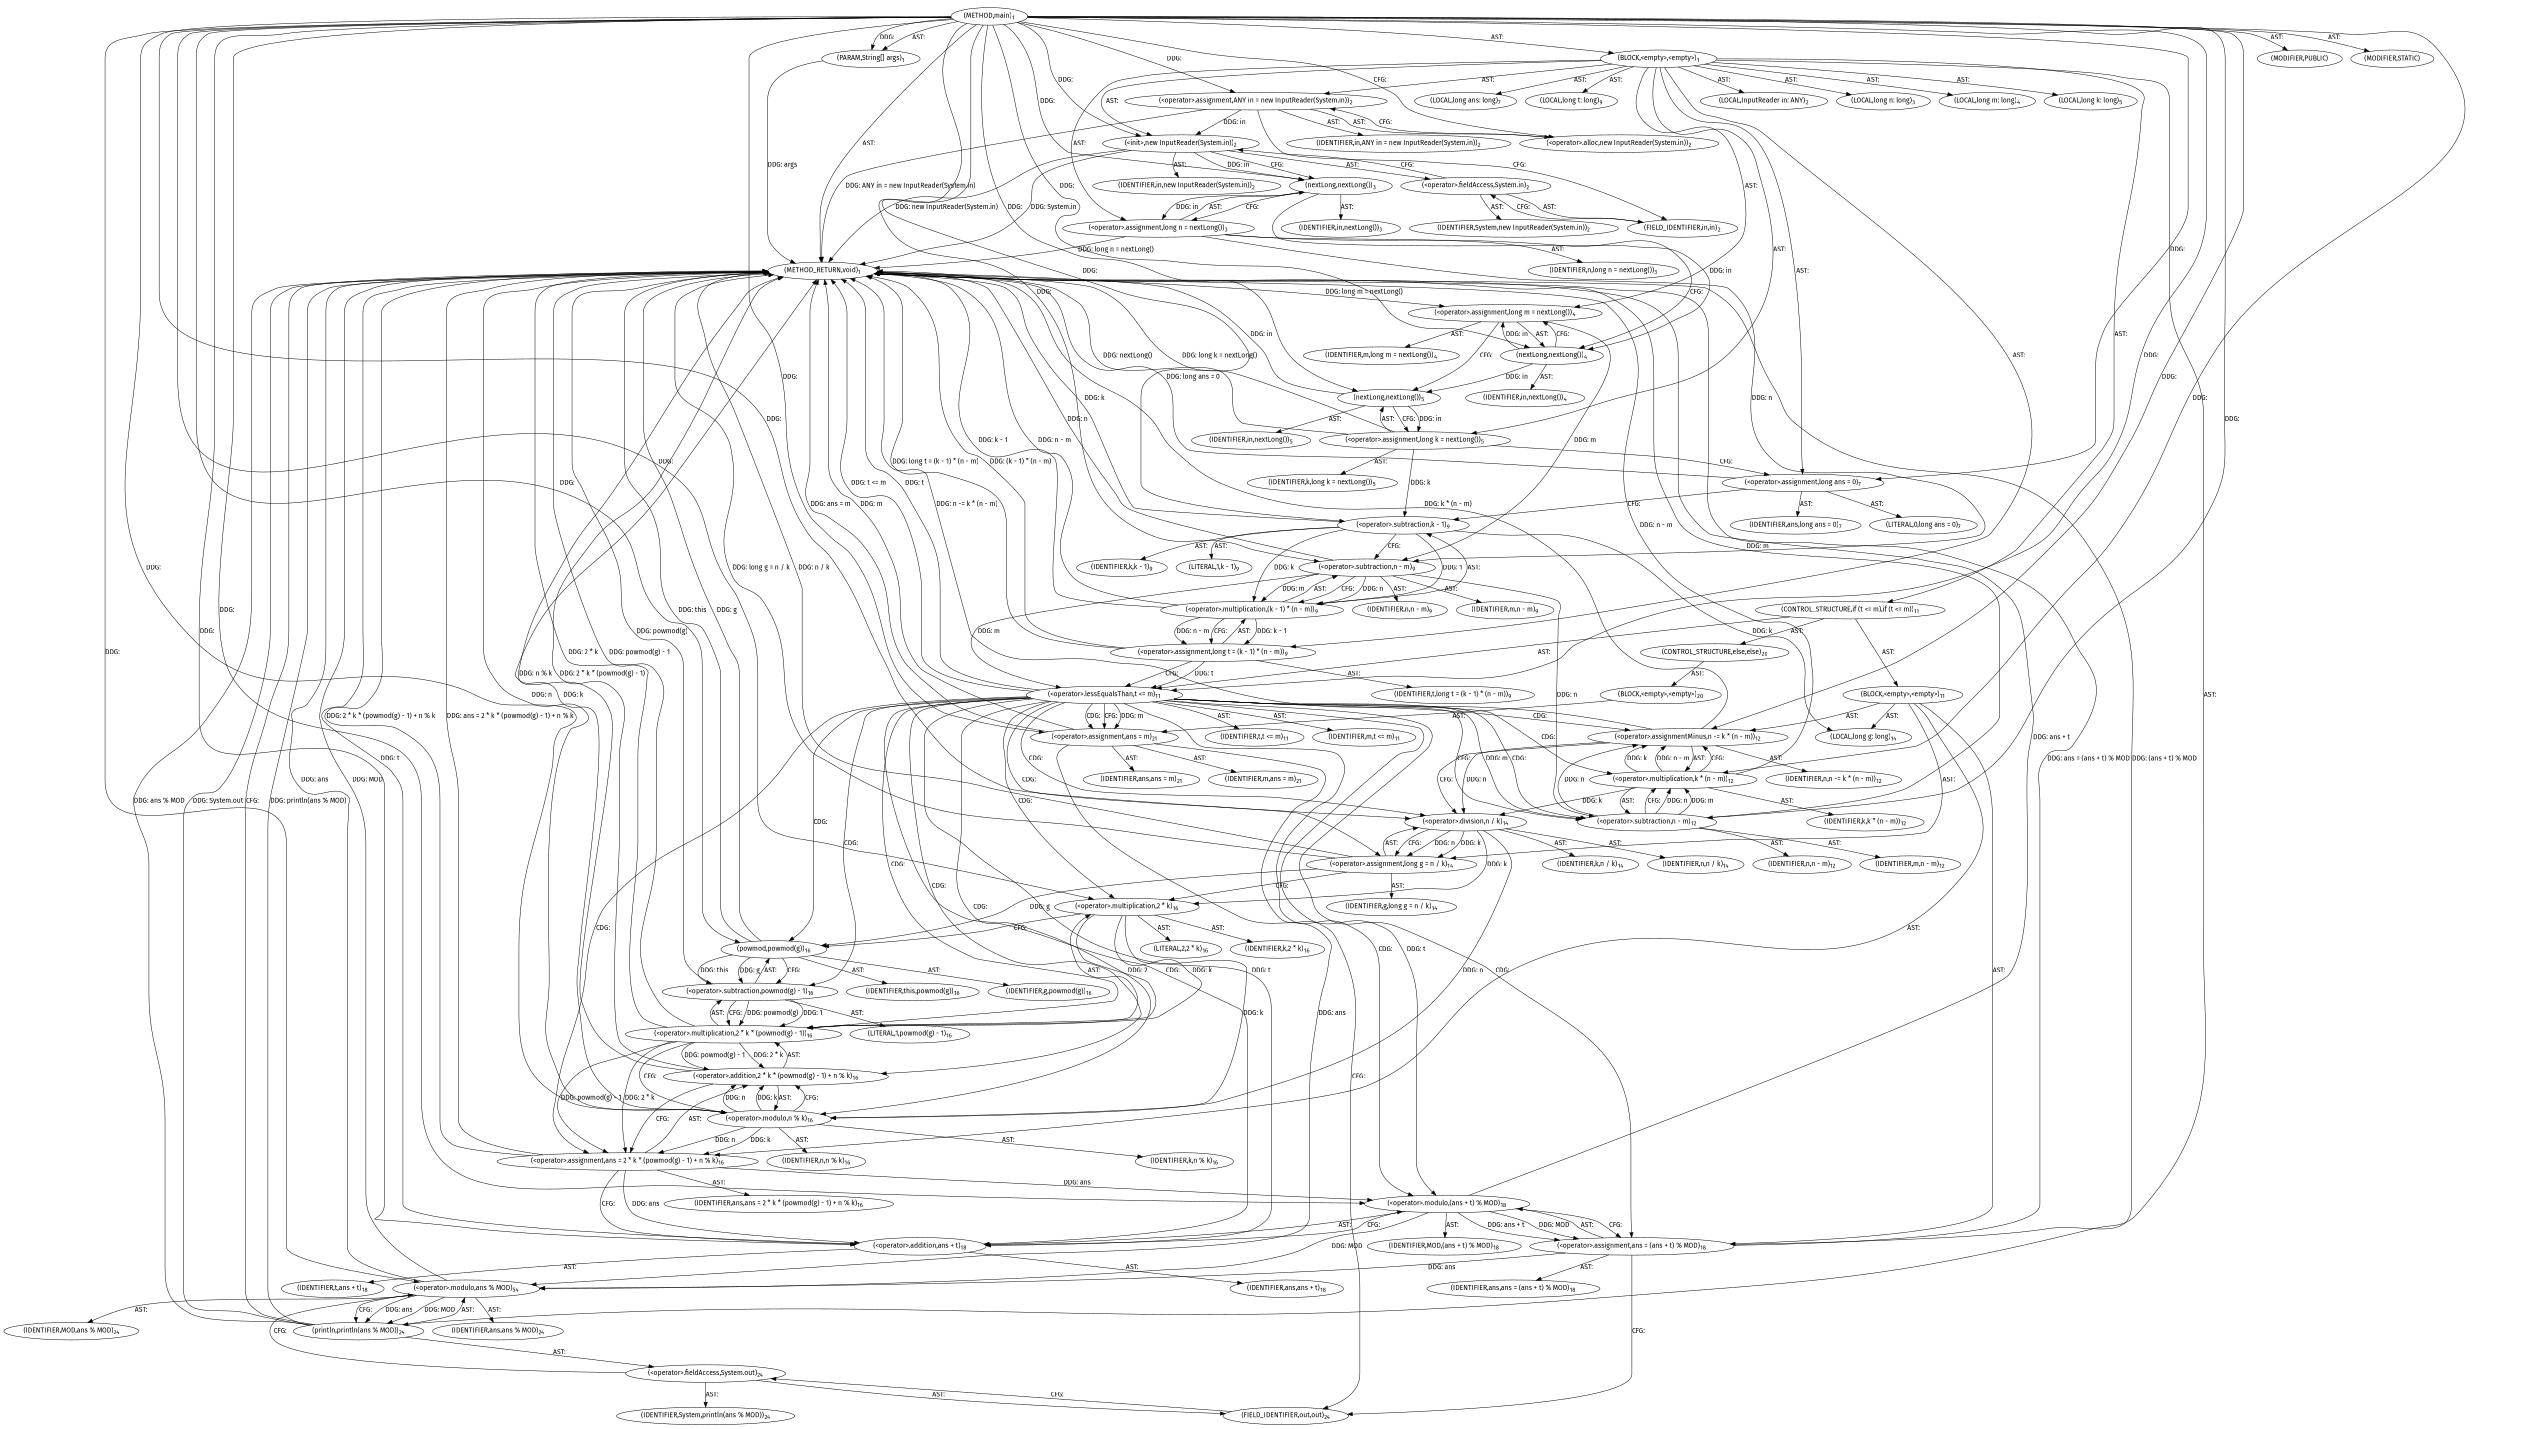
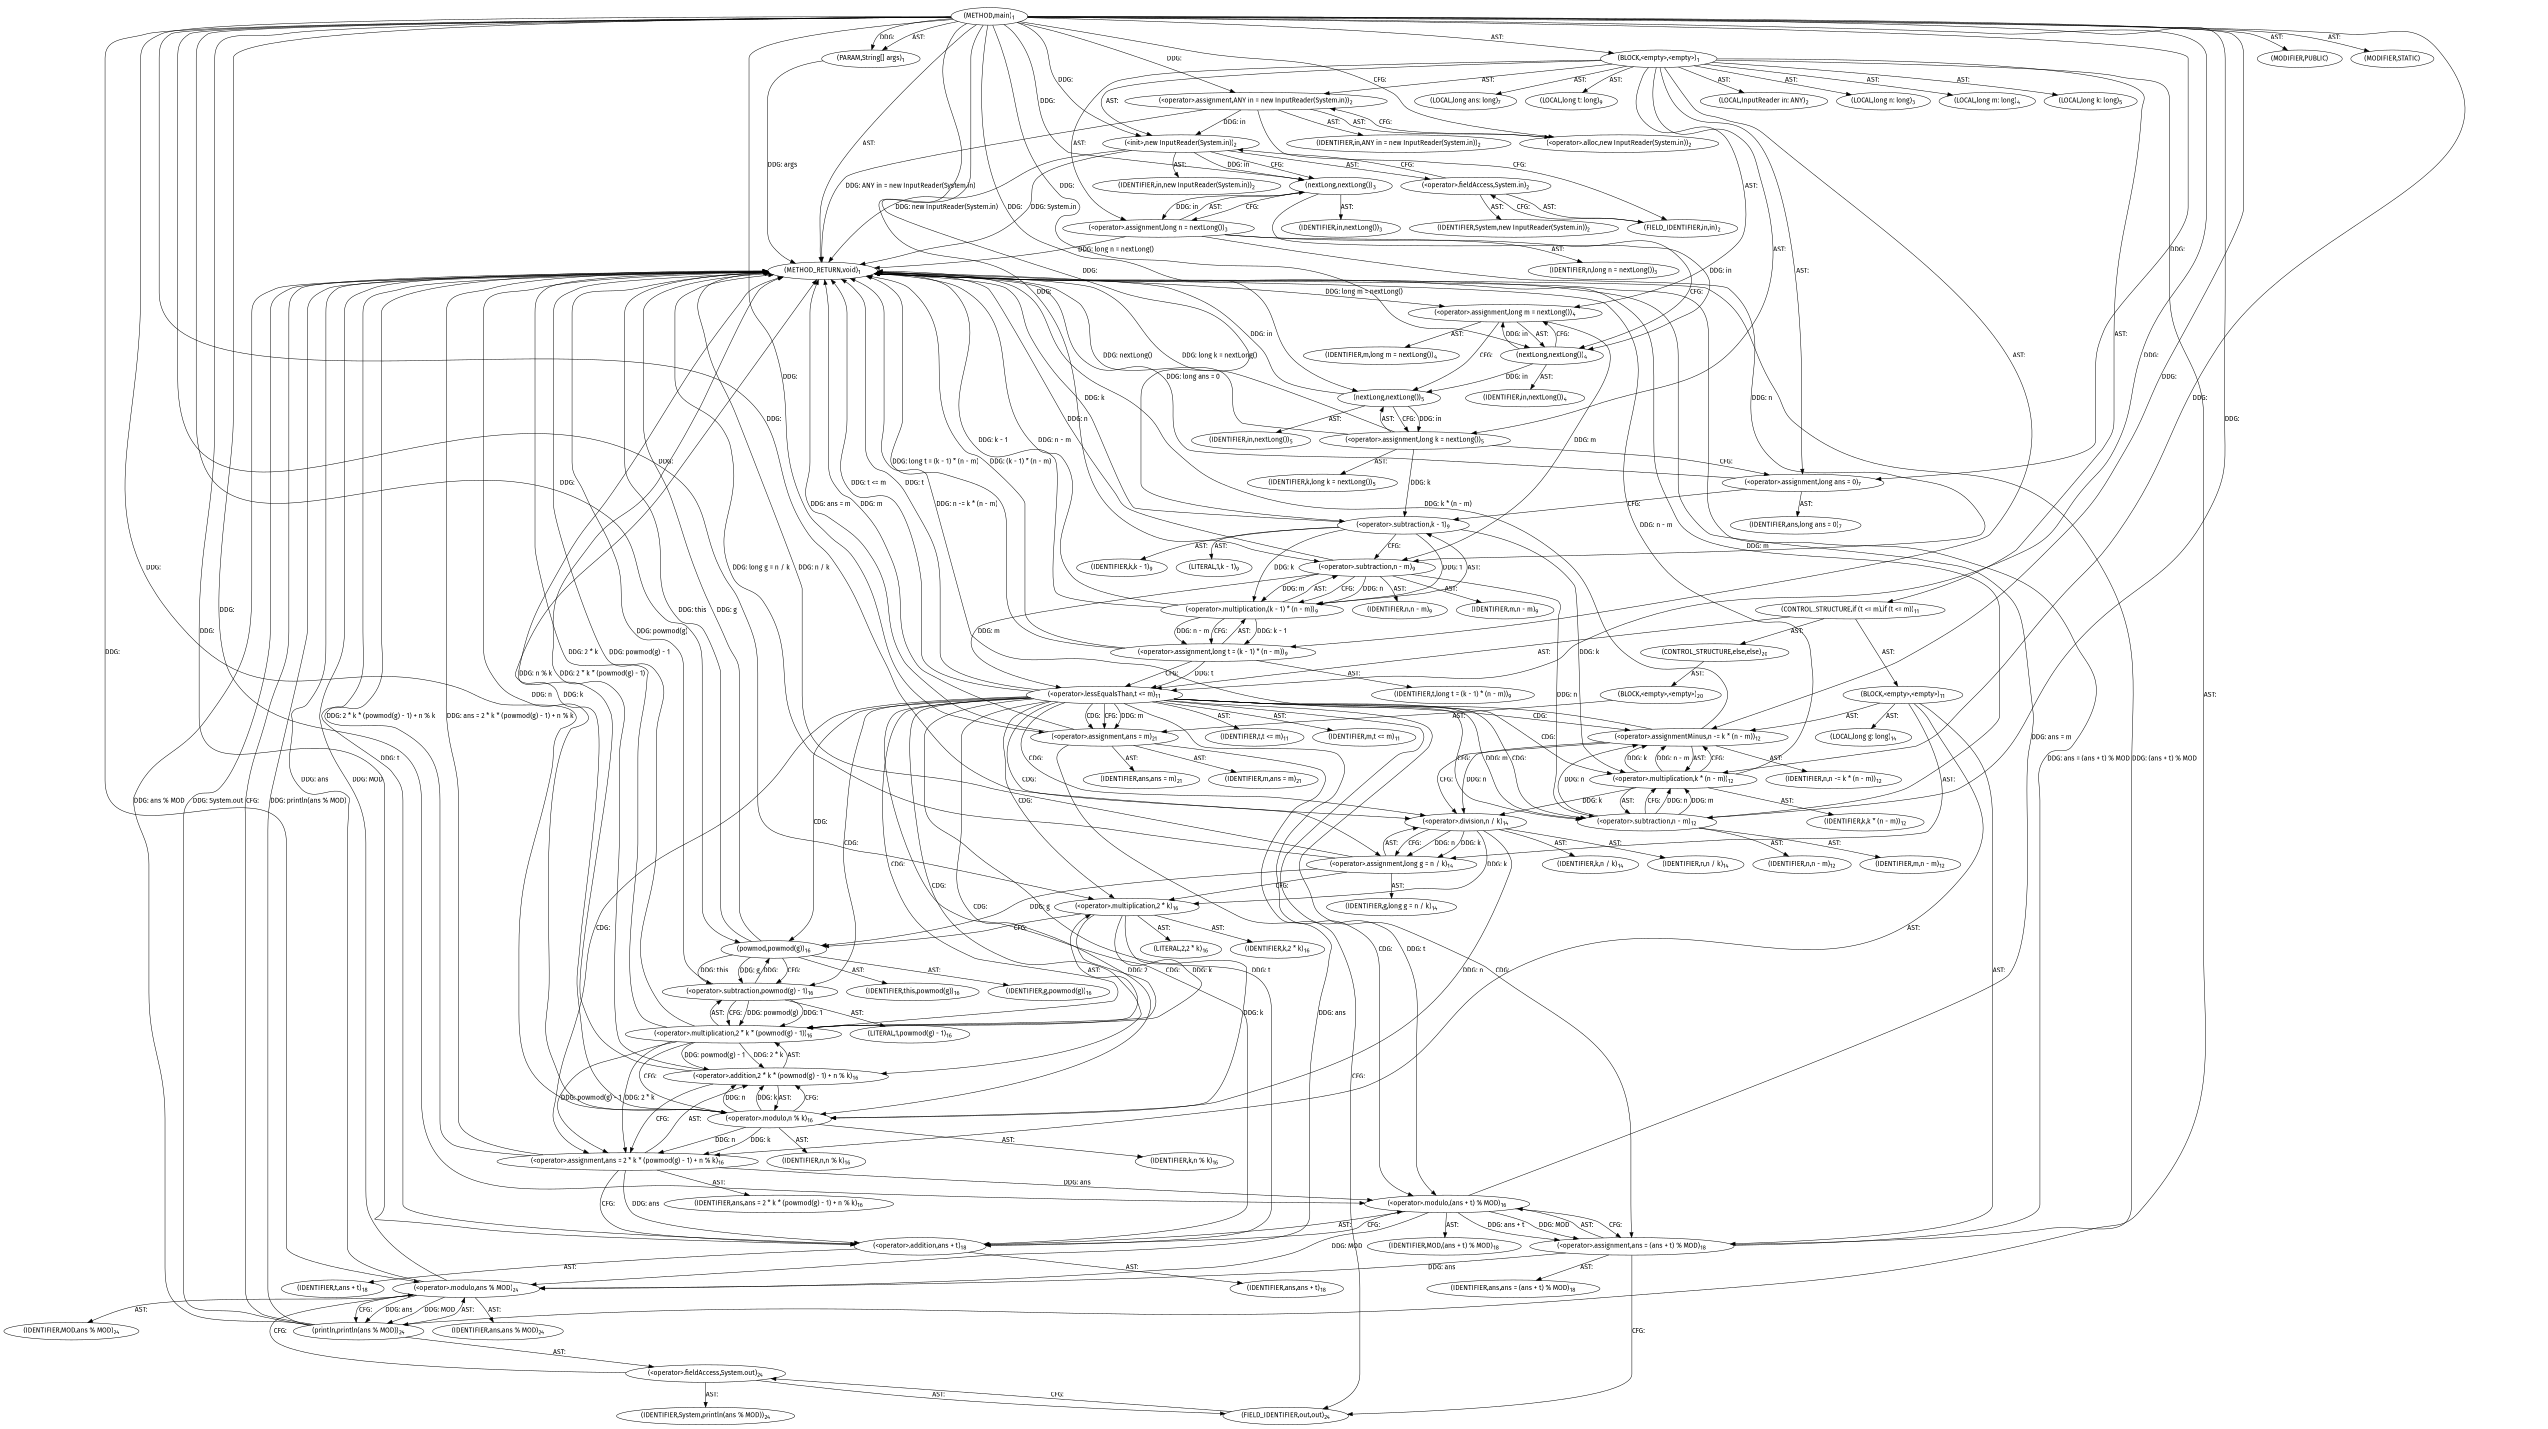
(1923, 525) -> none
(1672, 590) -> (1578, 624)
(2052, 737) -> (2052, 737)
(771, 971) -> (771, 971)
(1504, 1203) -> (1504, 1203)
(516, 1288) -> (516, 1288)
